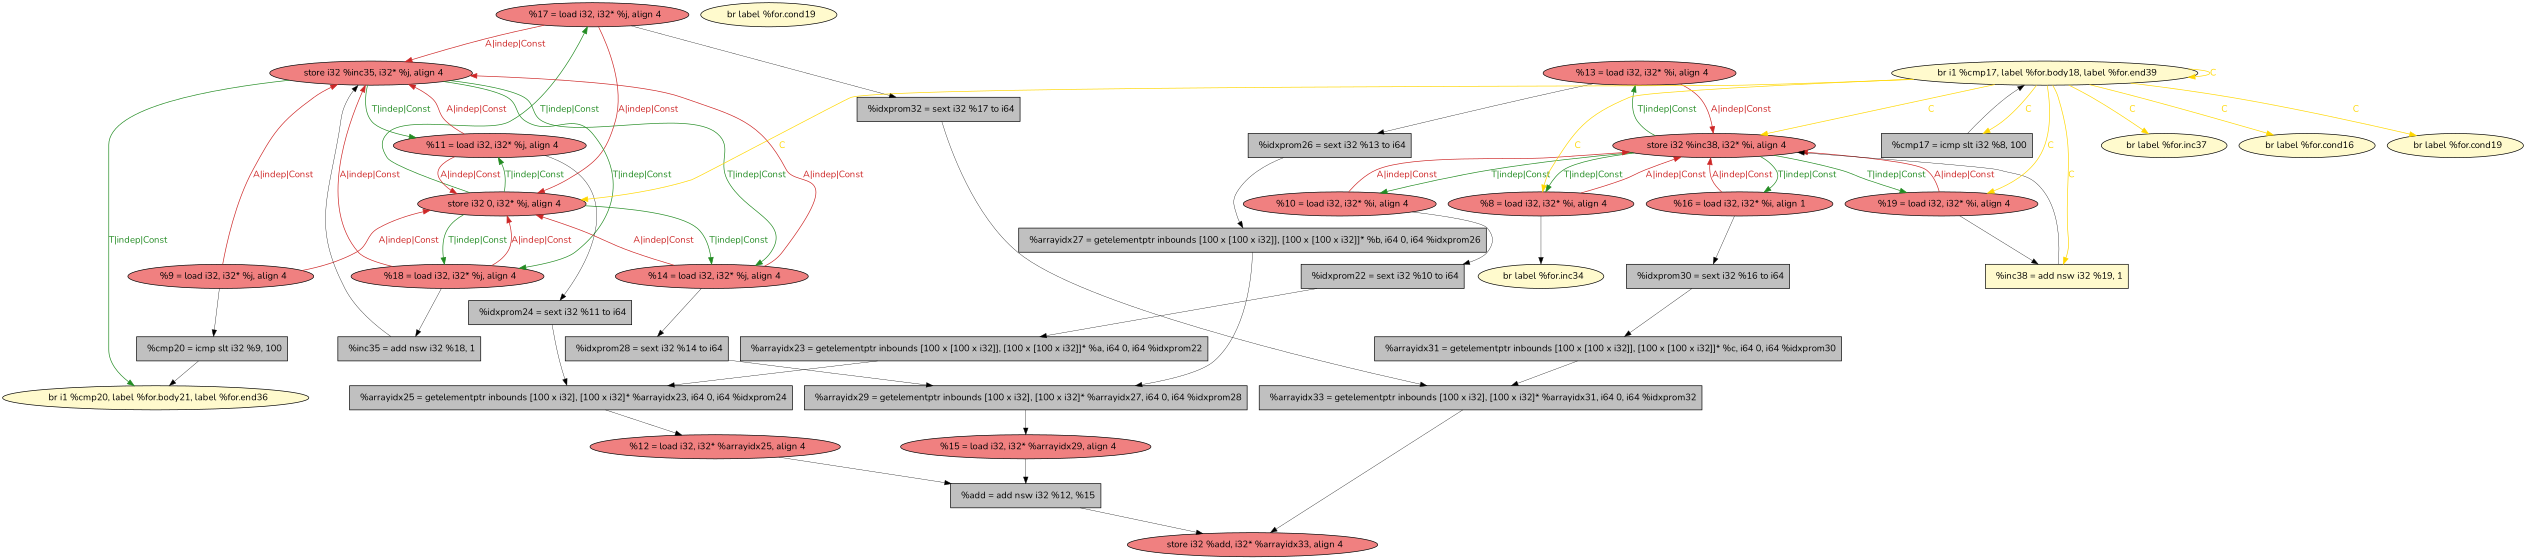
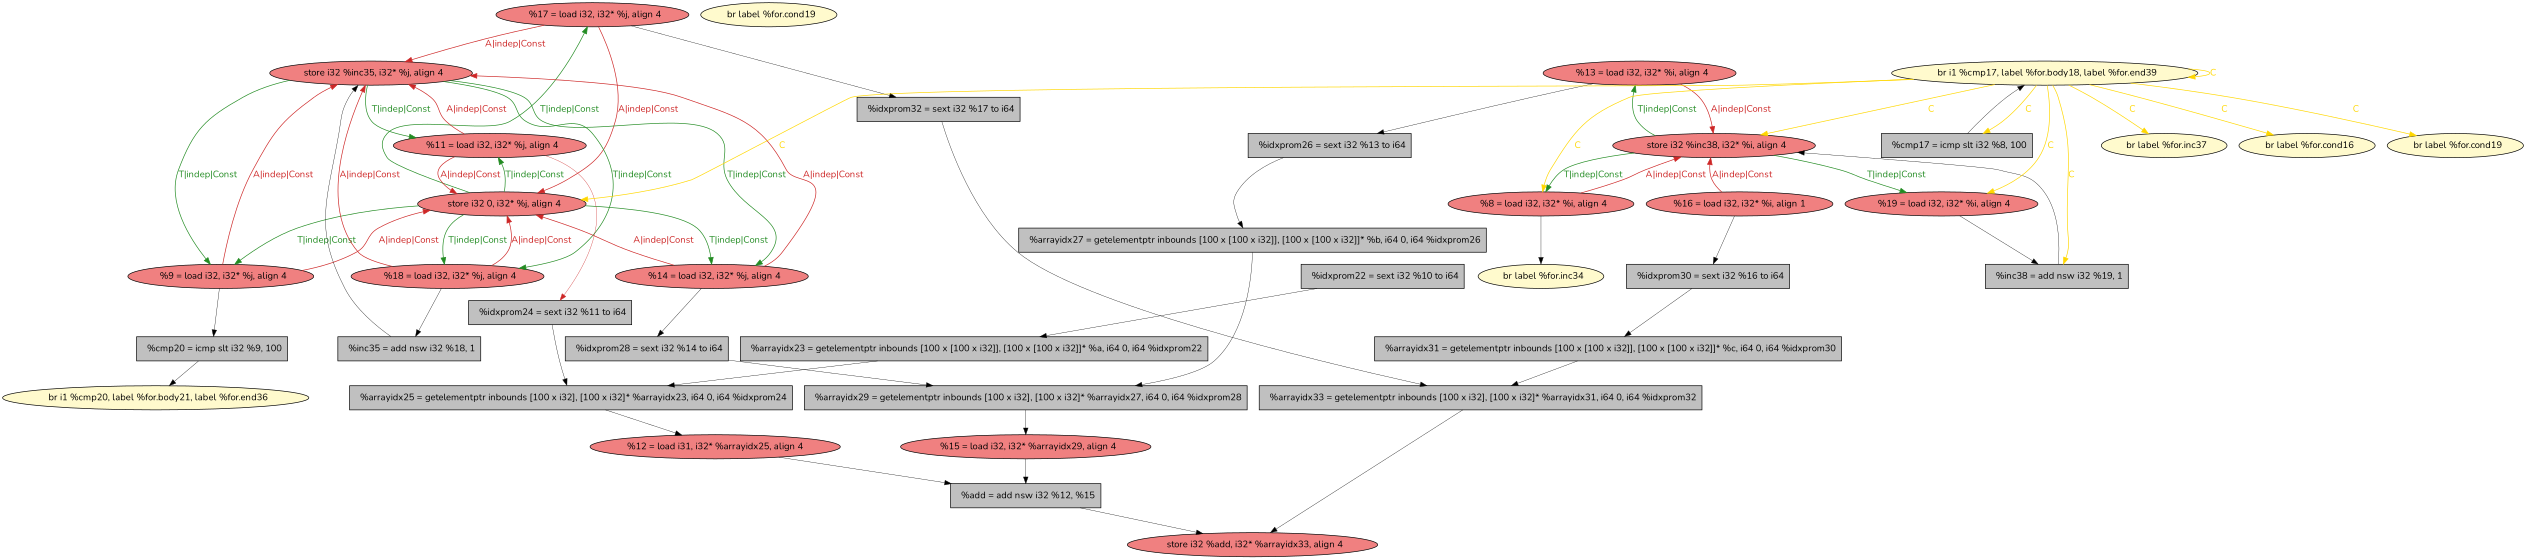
(1916, 166) -> none
(109, 167) -> (189, 146)
(1776, 170) -> none
(1340, 204) -> none
(596, 217) -> (596, 217)
none -> (321, 221)
(2057, 276) -> (2057, 276)
(715, 447) -> (715, 447)
